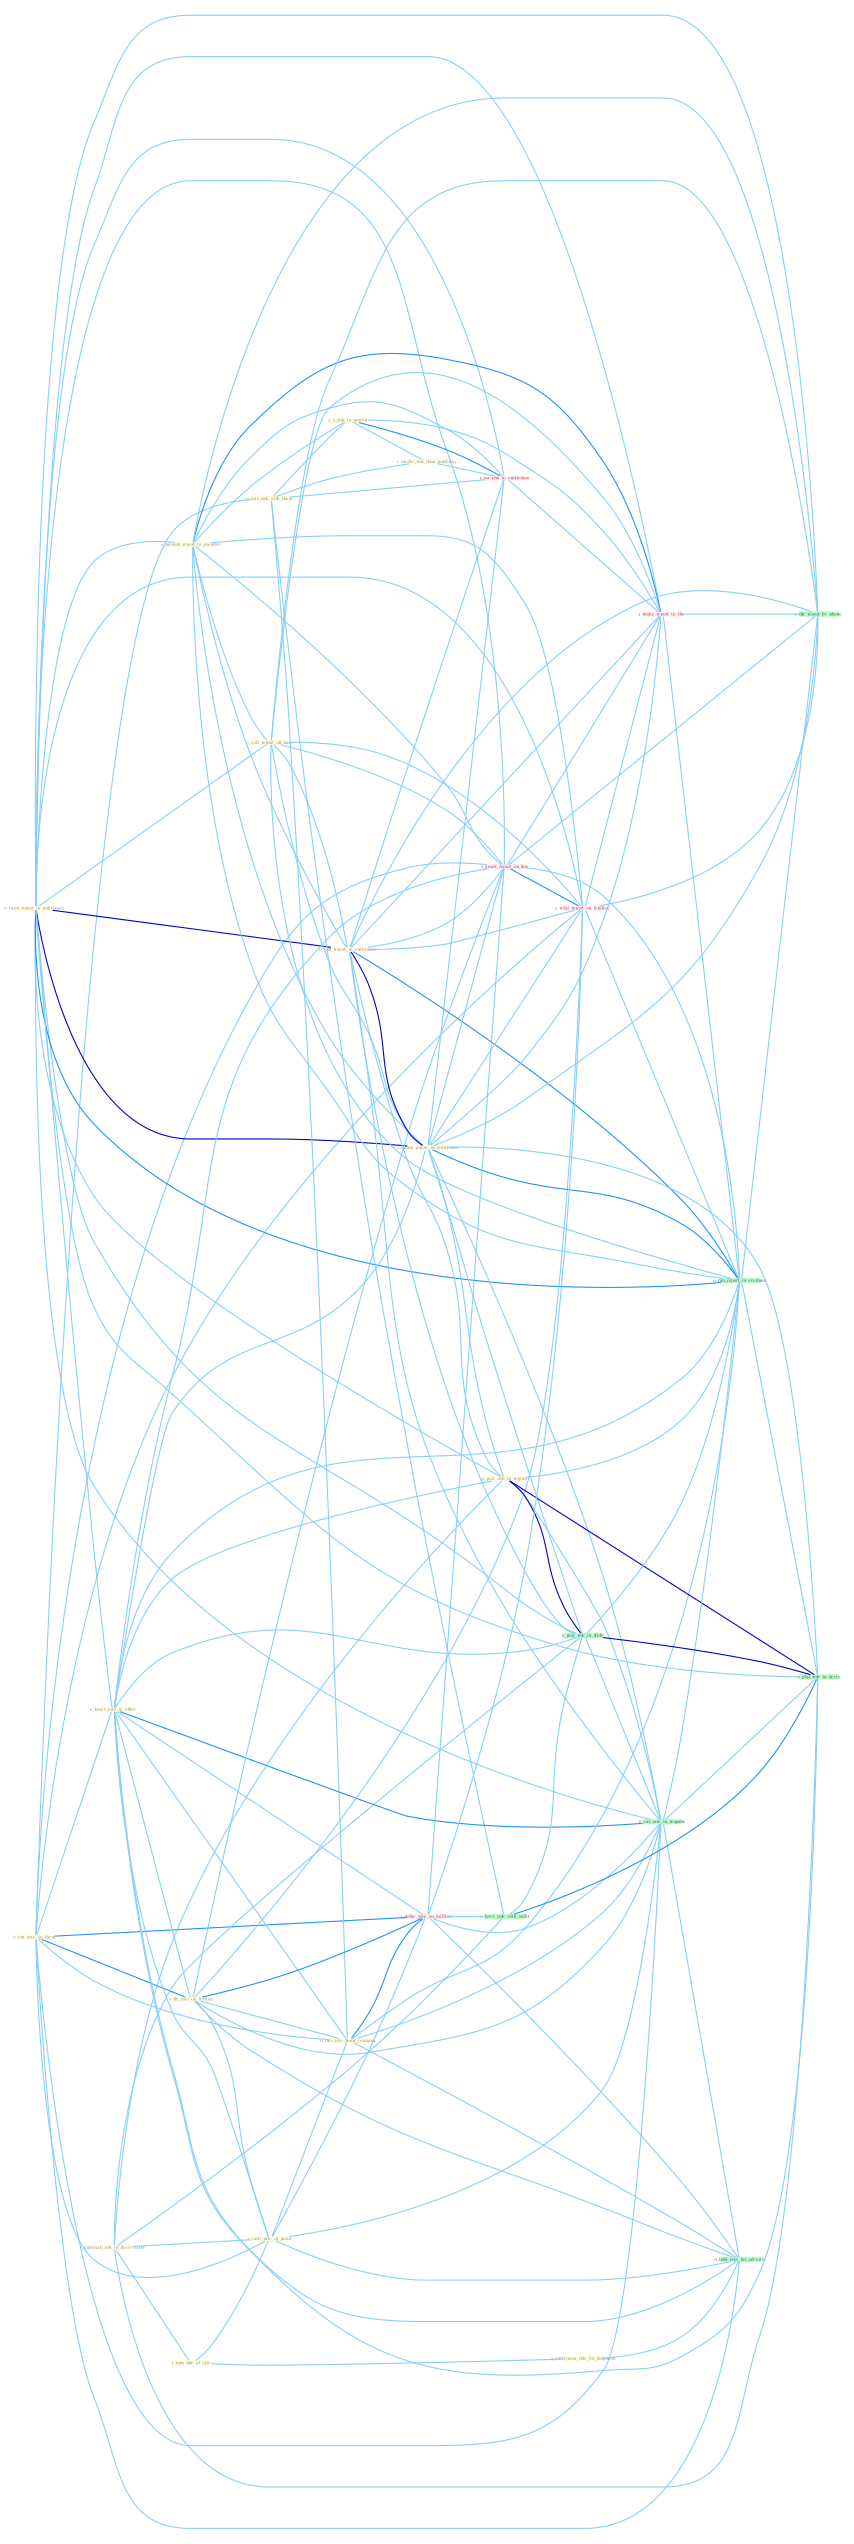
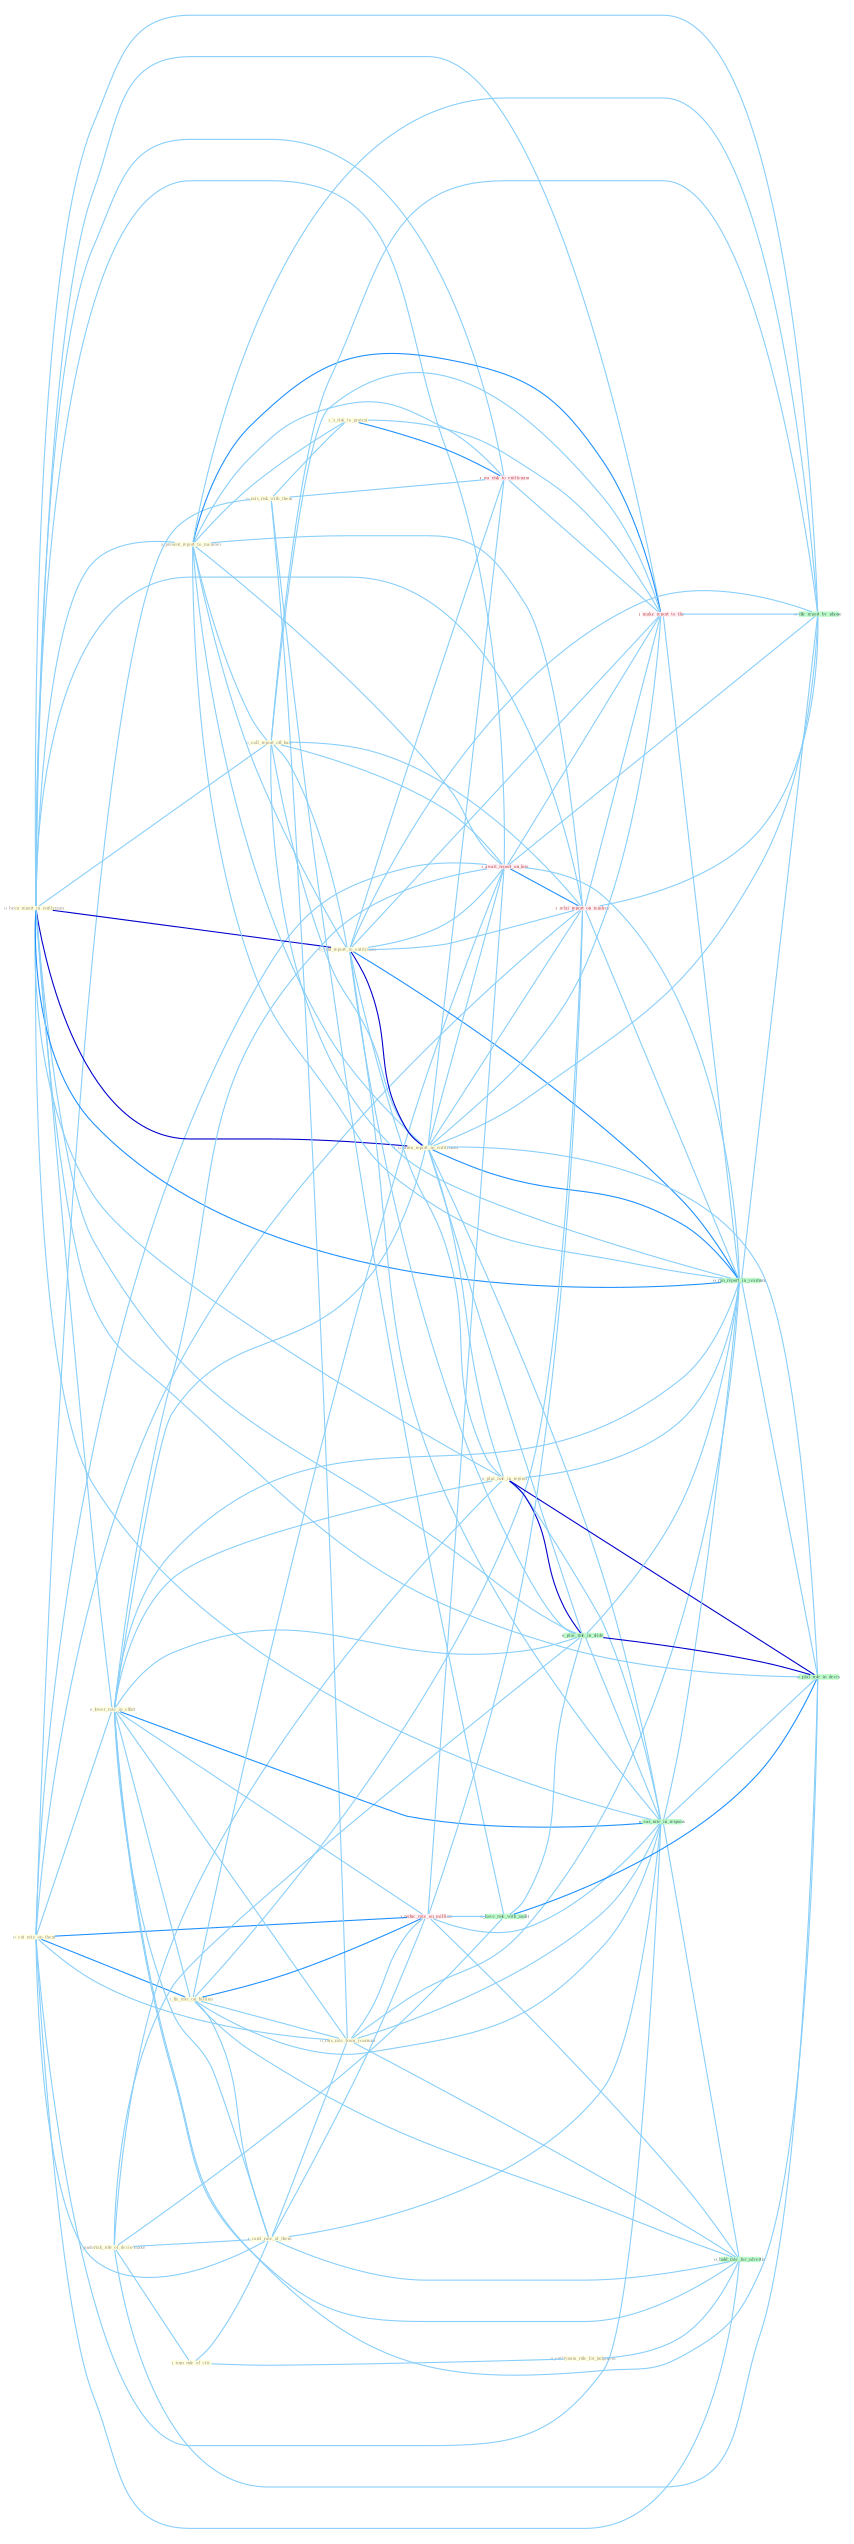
(427, 462) -> none
(385, 1977) -> (385, 1977)
(270, 2239) -> (270, 2239)
